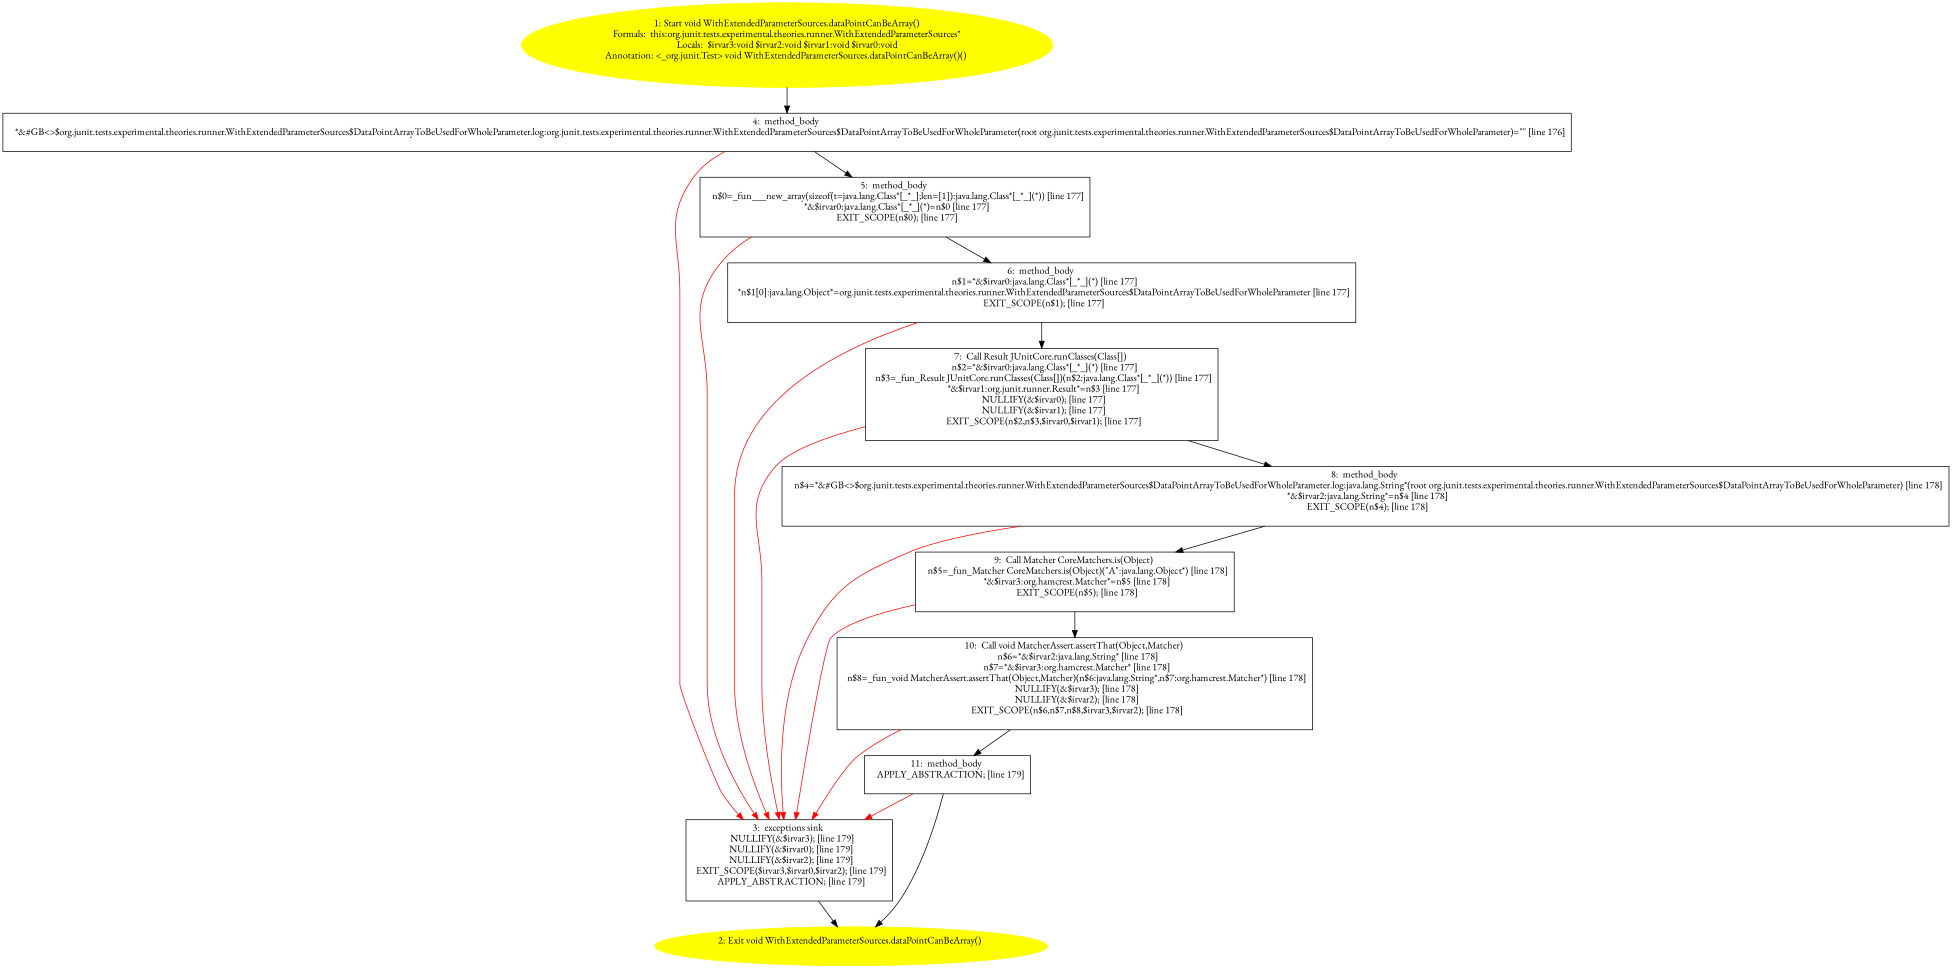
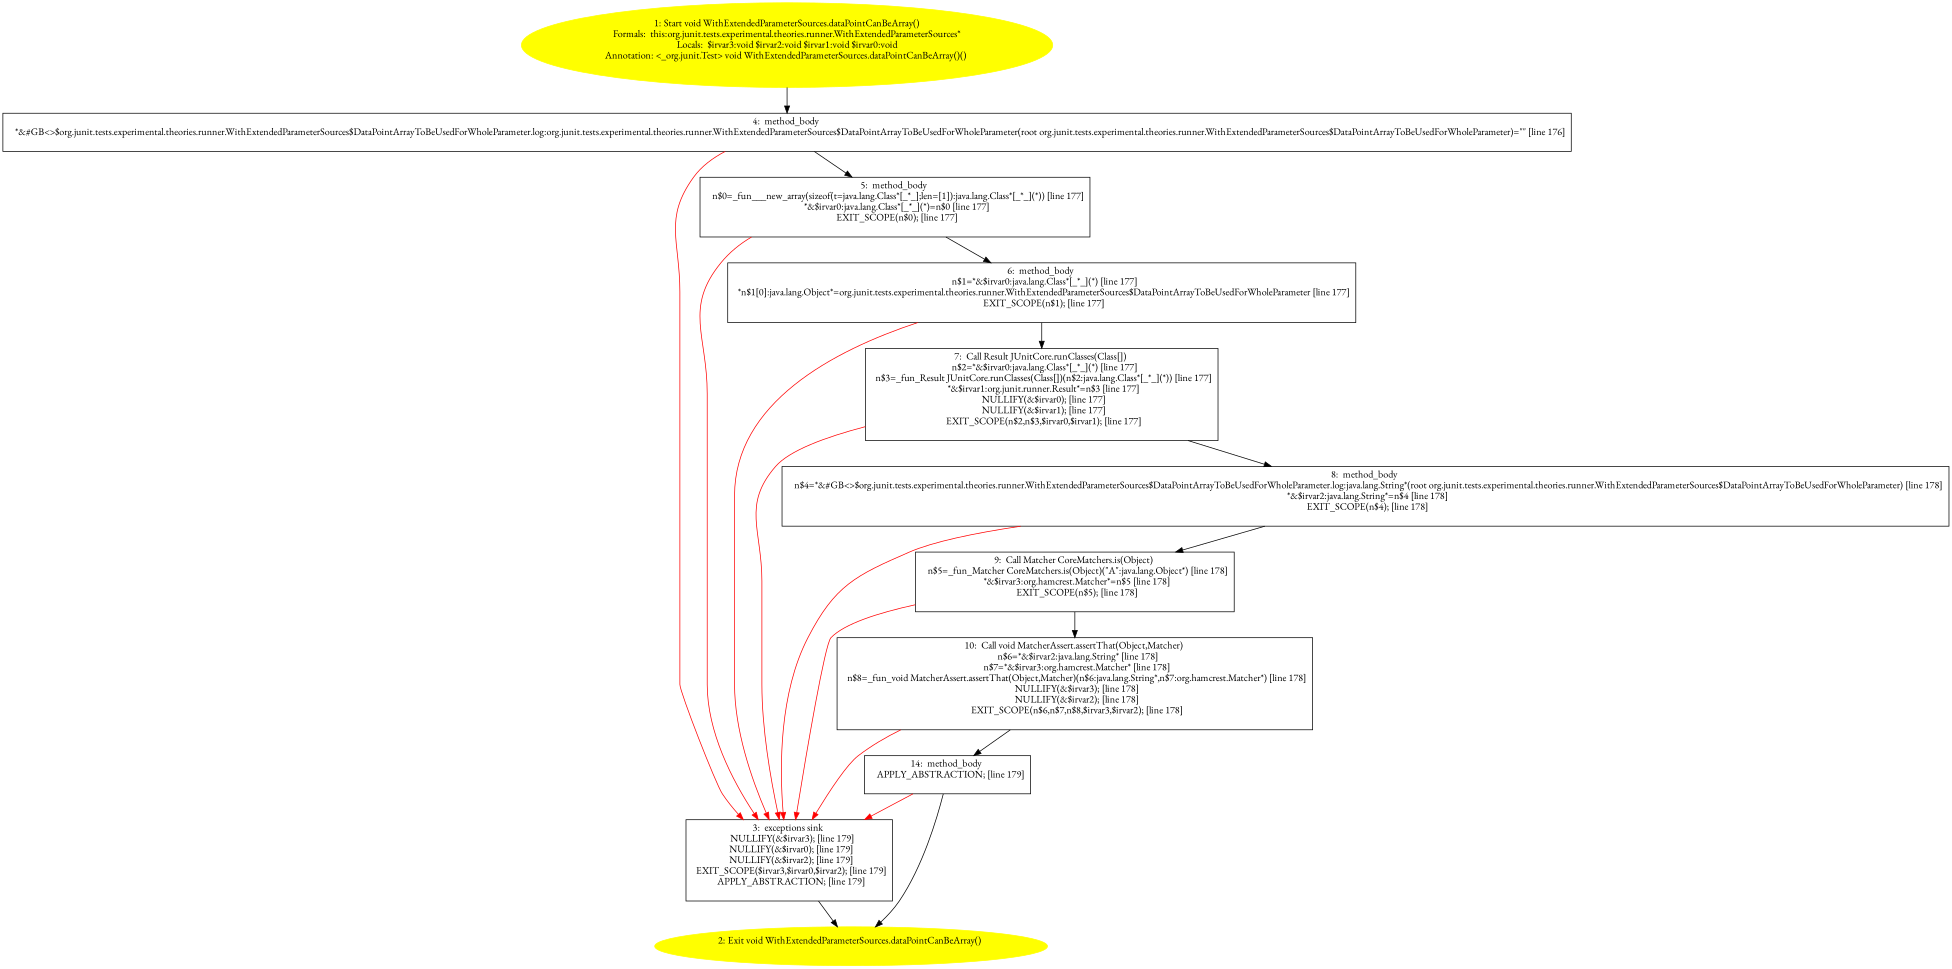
(948, 775) -> (948, 775)
